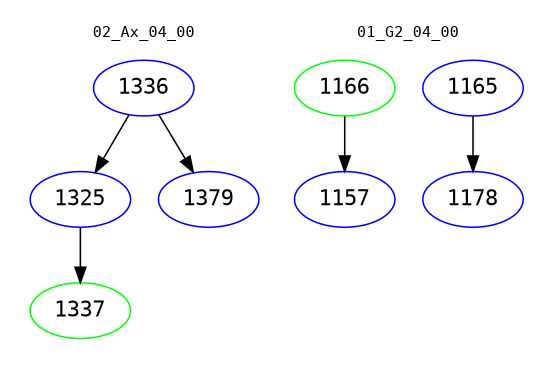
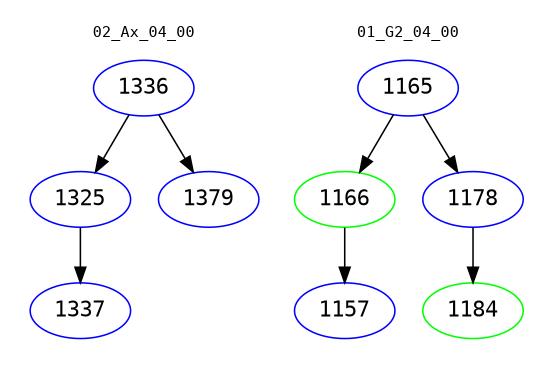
none -> (381, 137)
(80, 311) -> (80, 311)
none -> (473, 311)
